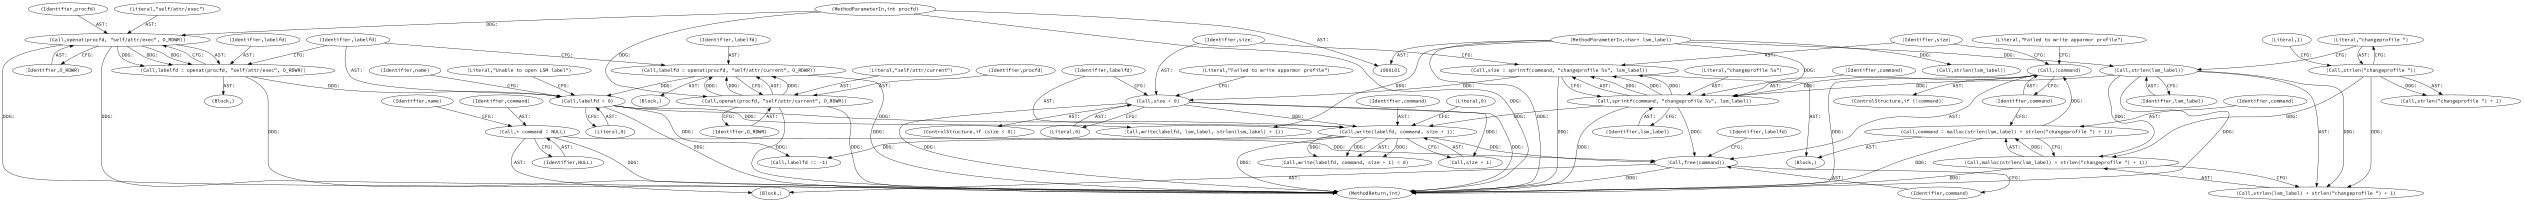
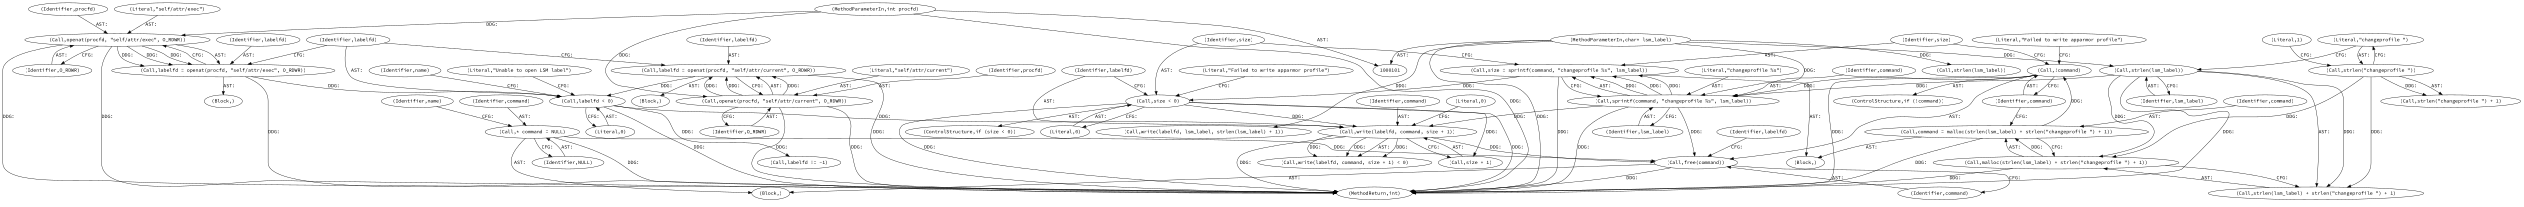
(869, 124) -> none
(958, 141) -> none
